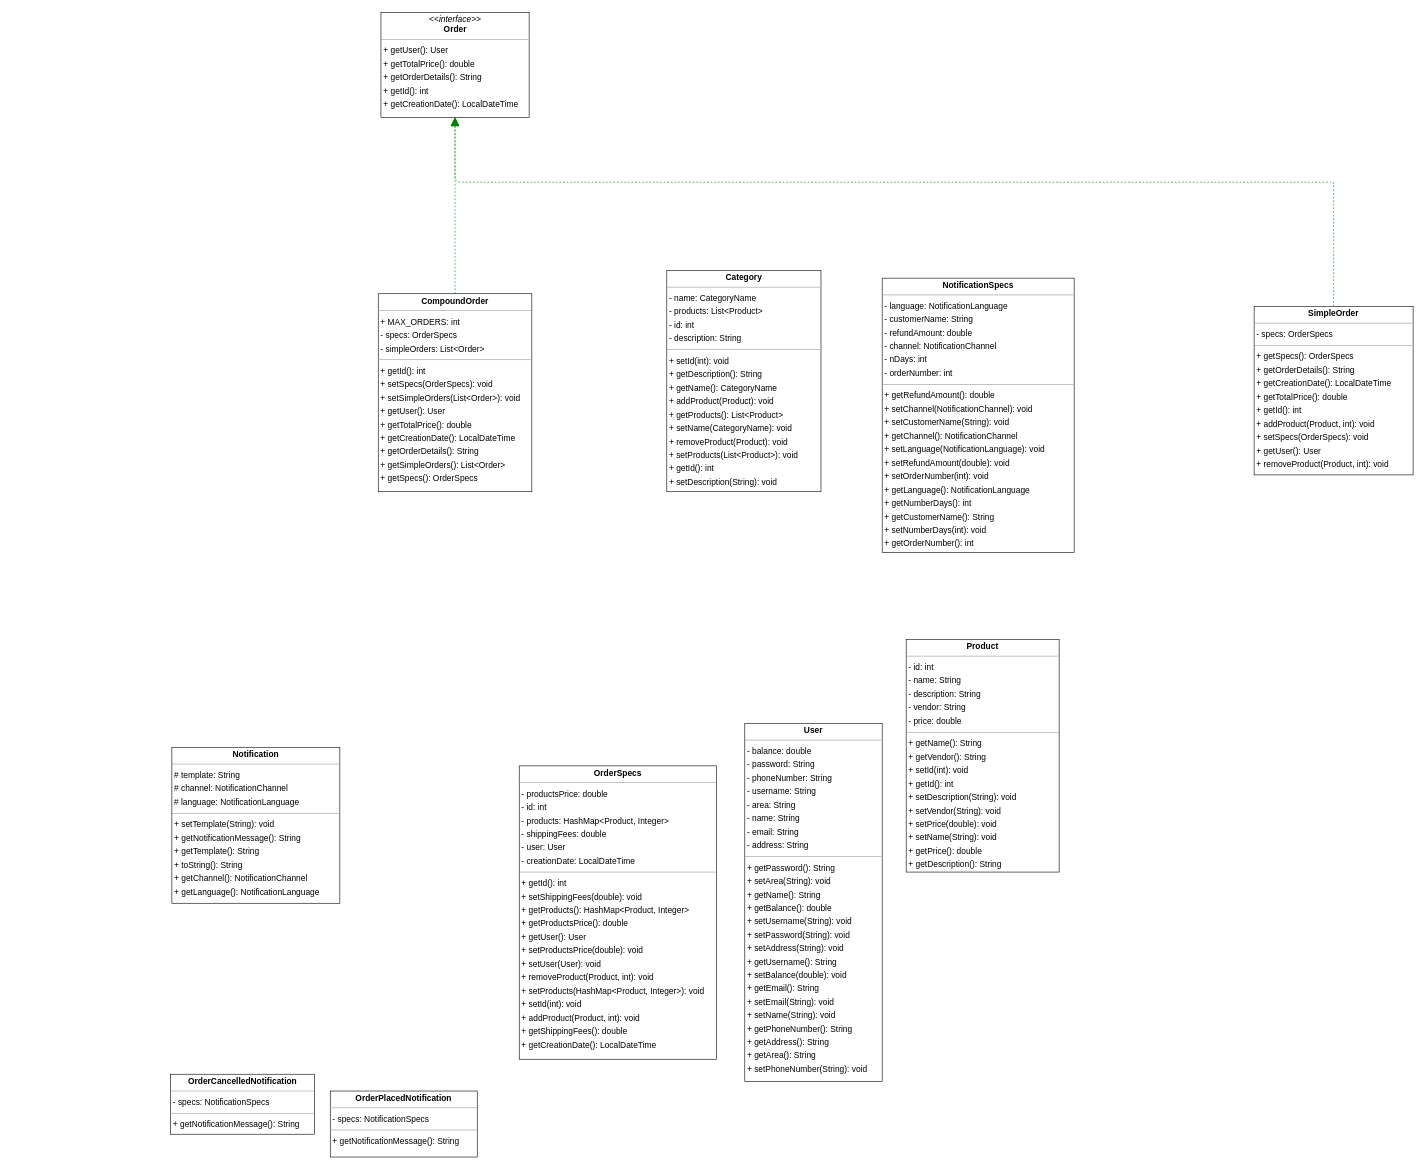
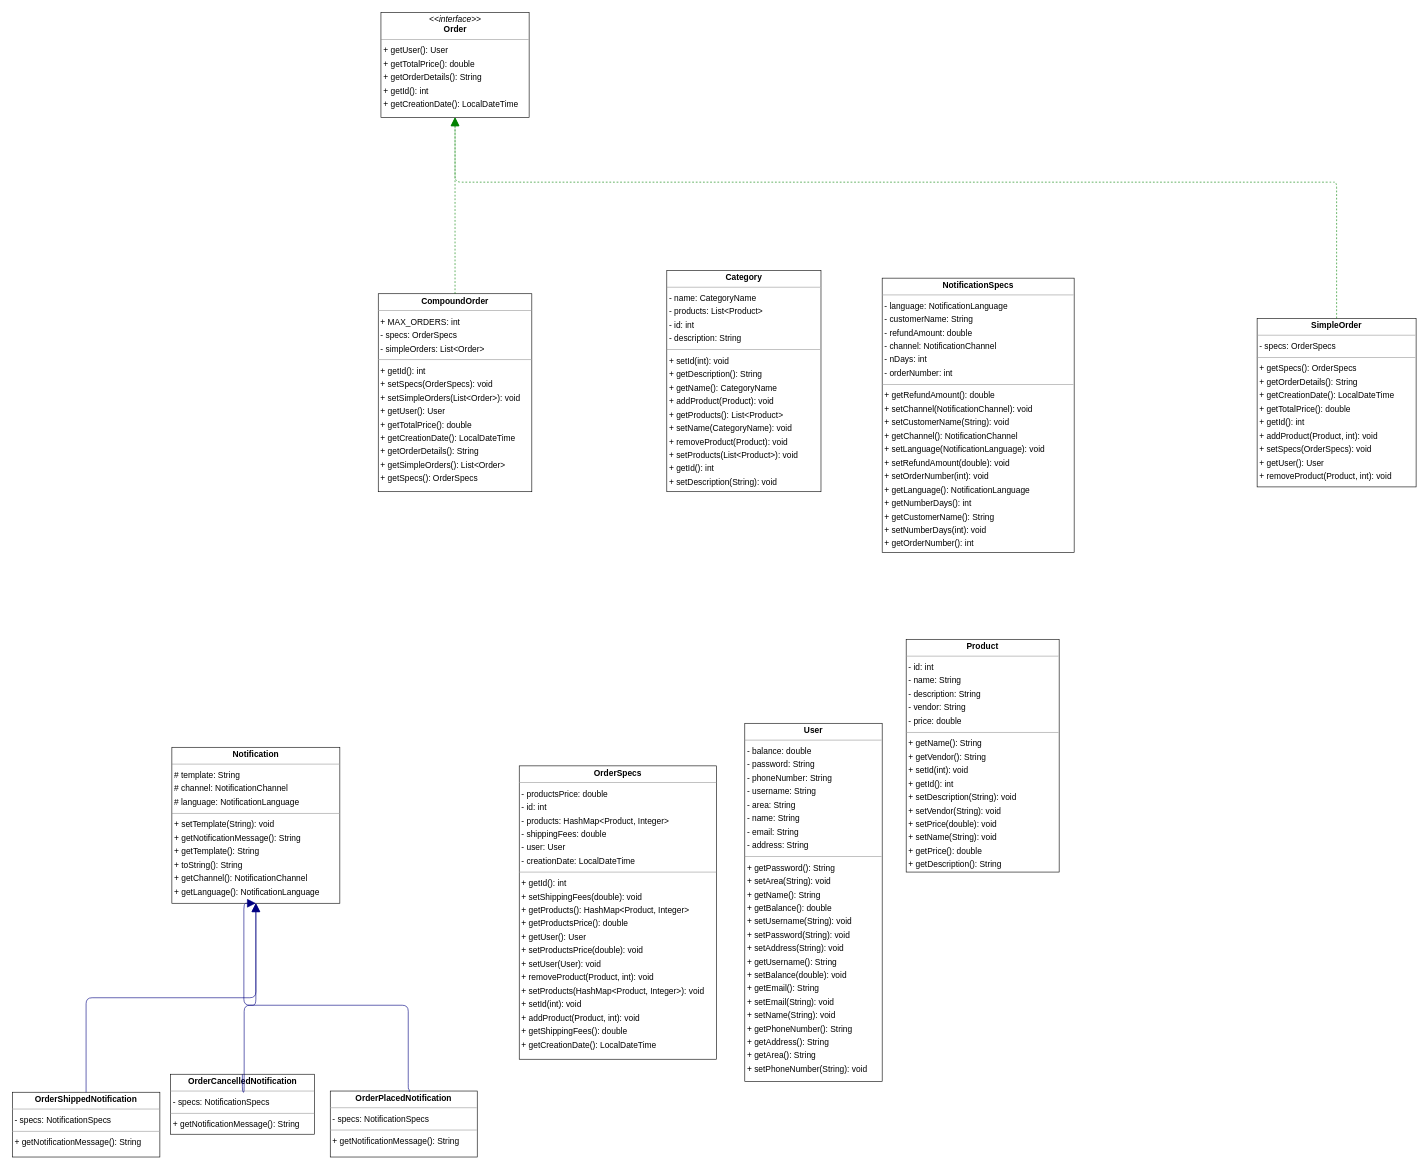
(1334, 391) -> (1337, 403)
none -> (123, 998)
none -> (244, 1063)
none -> (409, 1089)
none -> (86, 1125)
